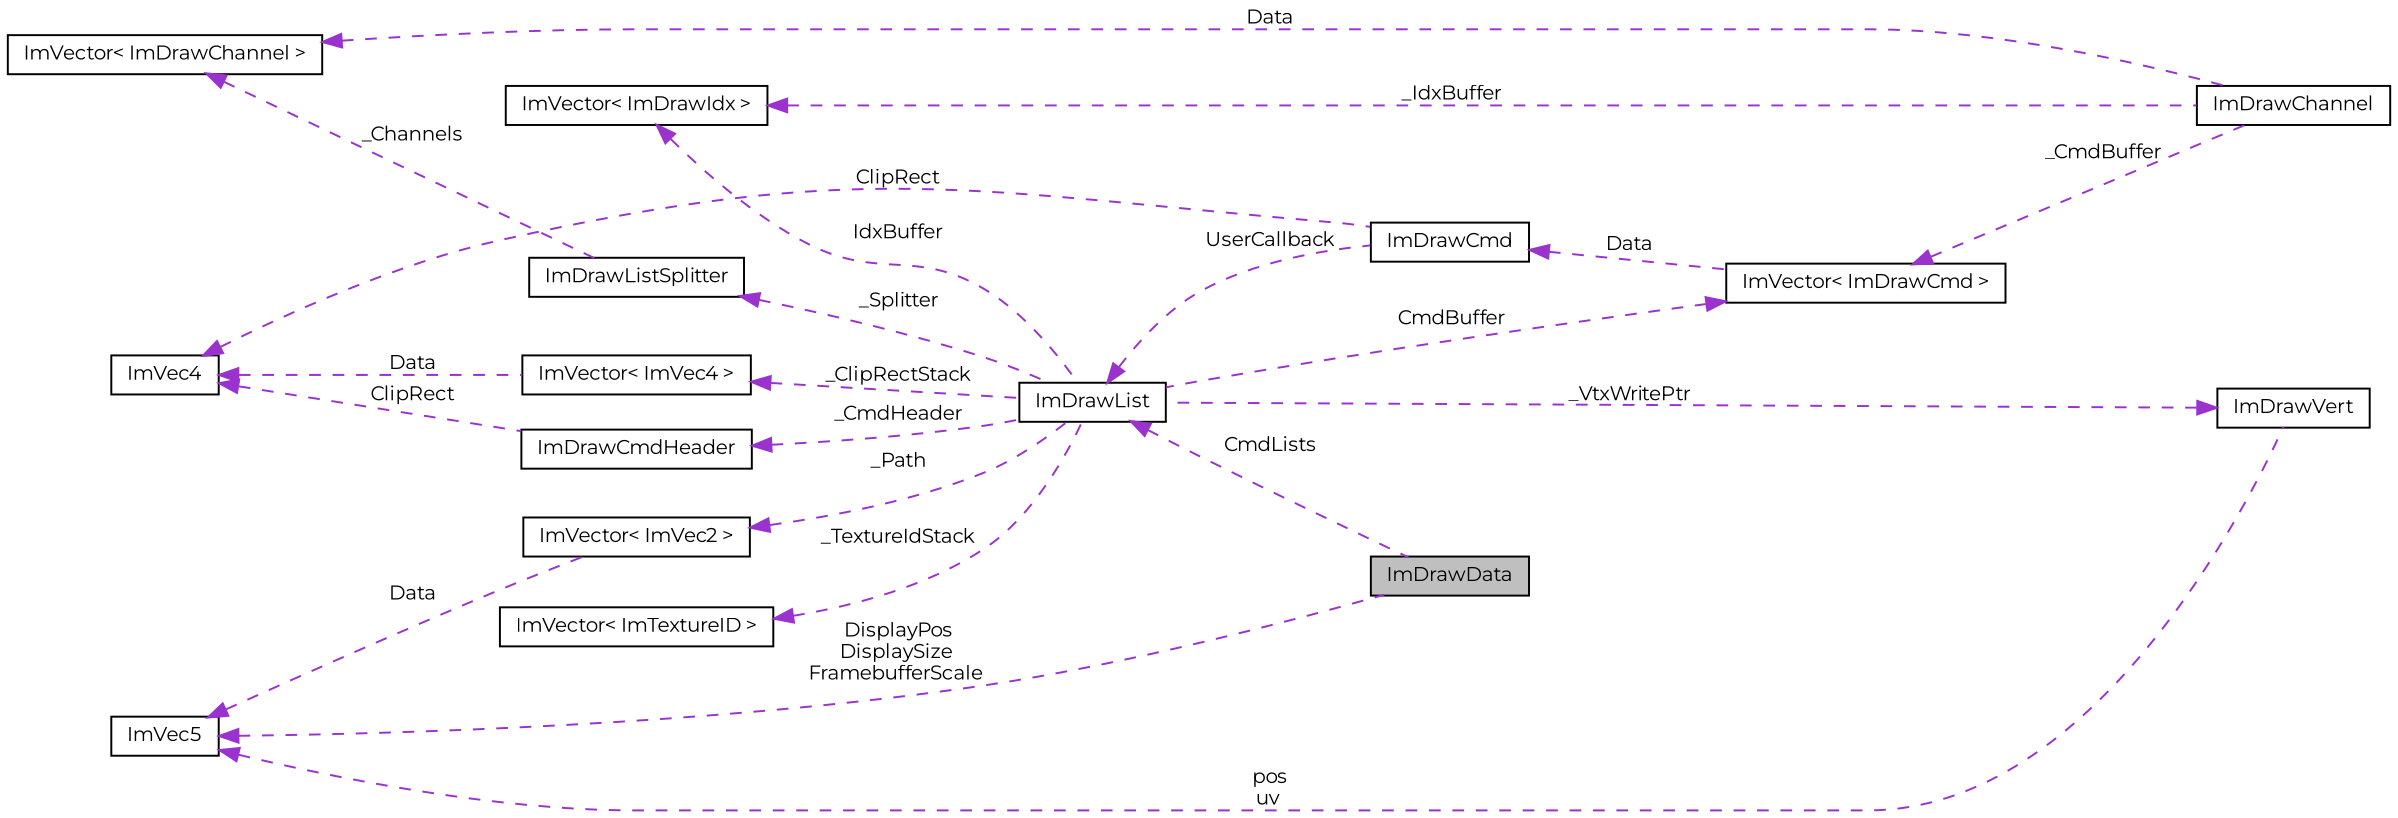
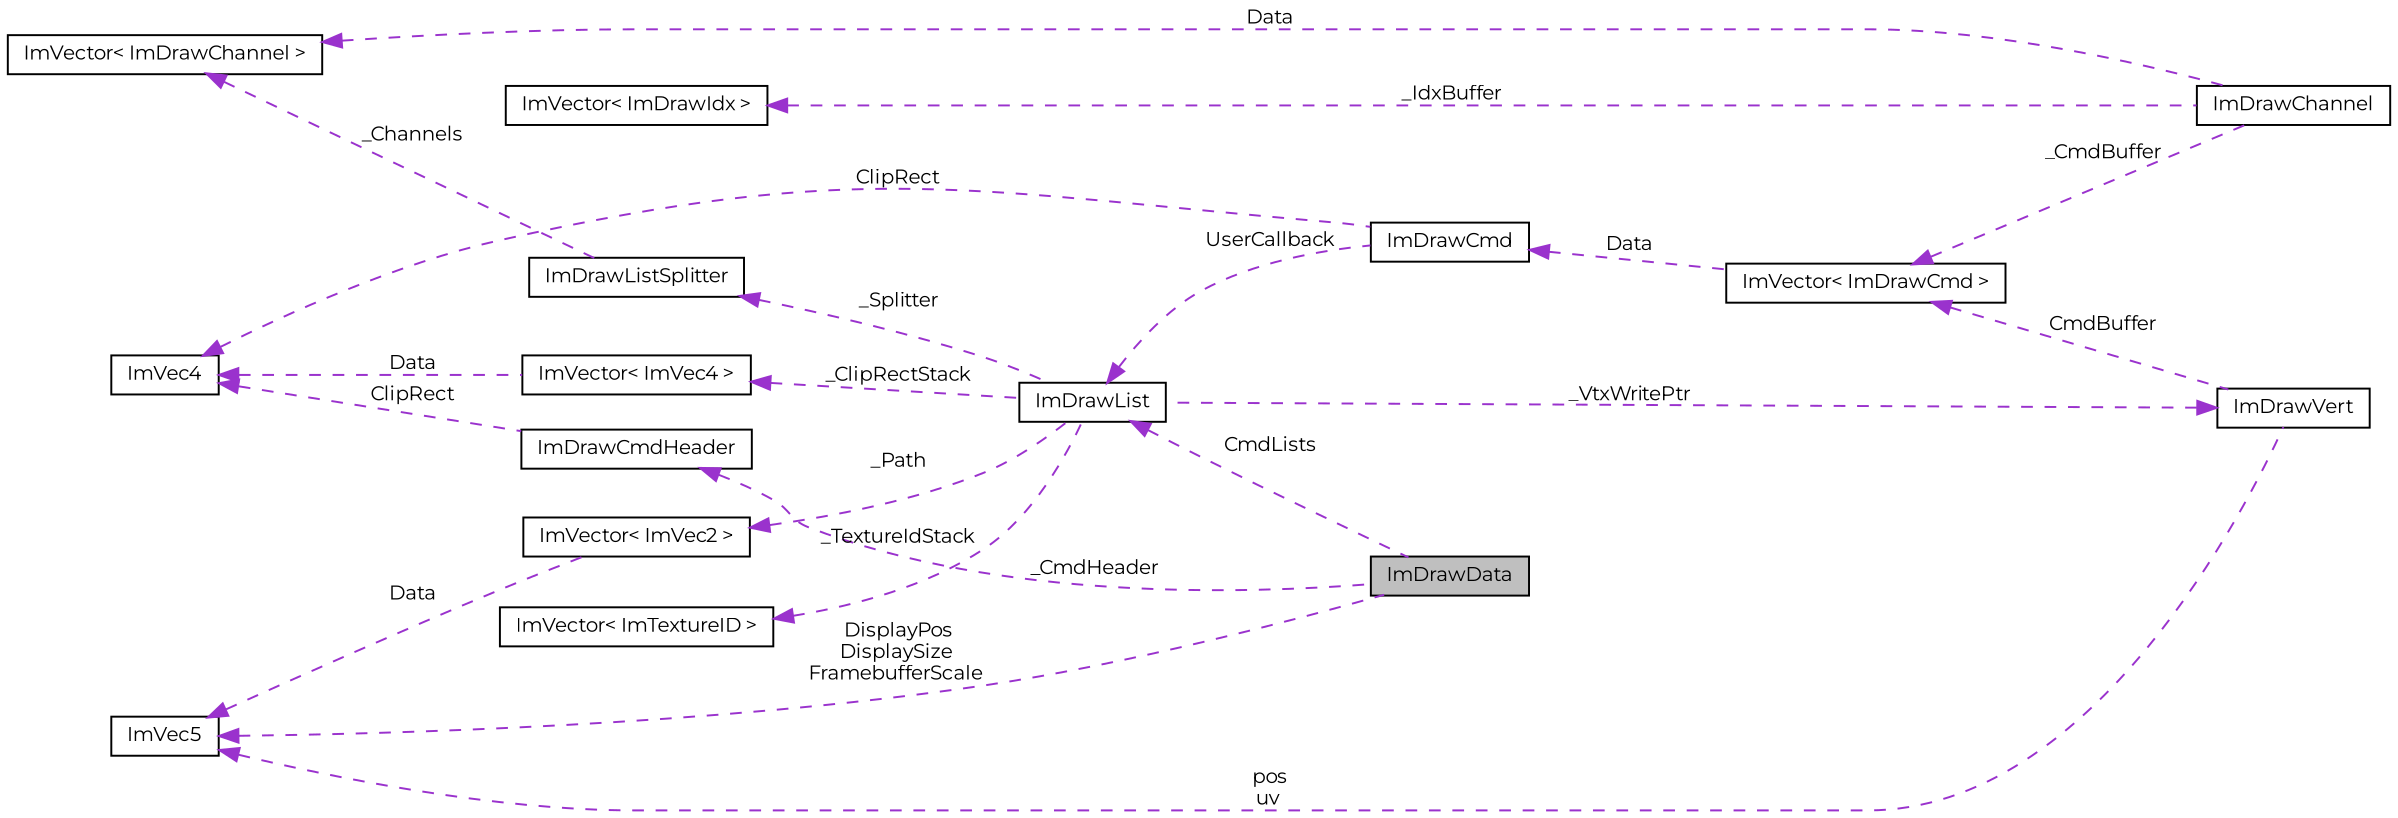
(877, 263) -> none
(1436, 343) -> (2089, 348)
(896, 436) -> (1034, 580)
